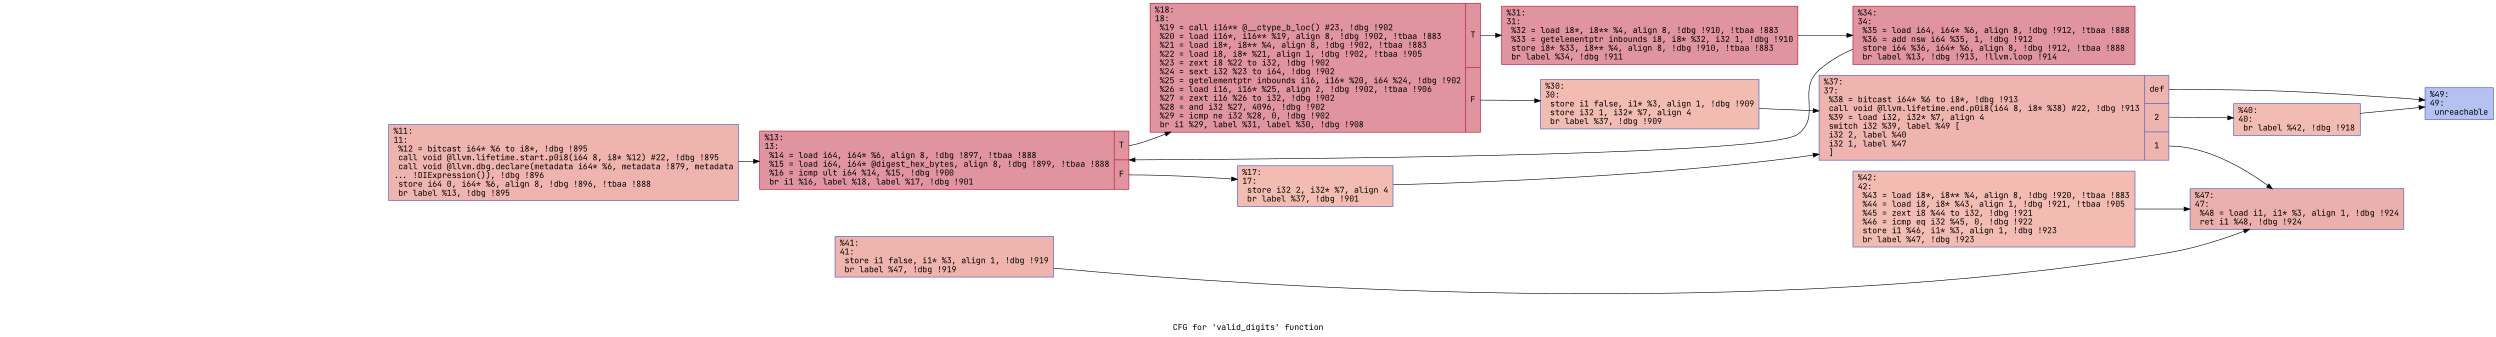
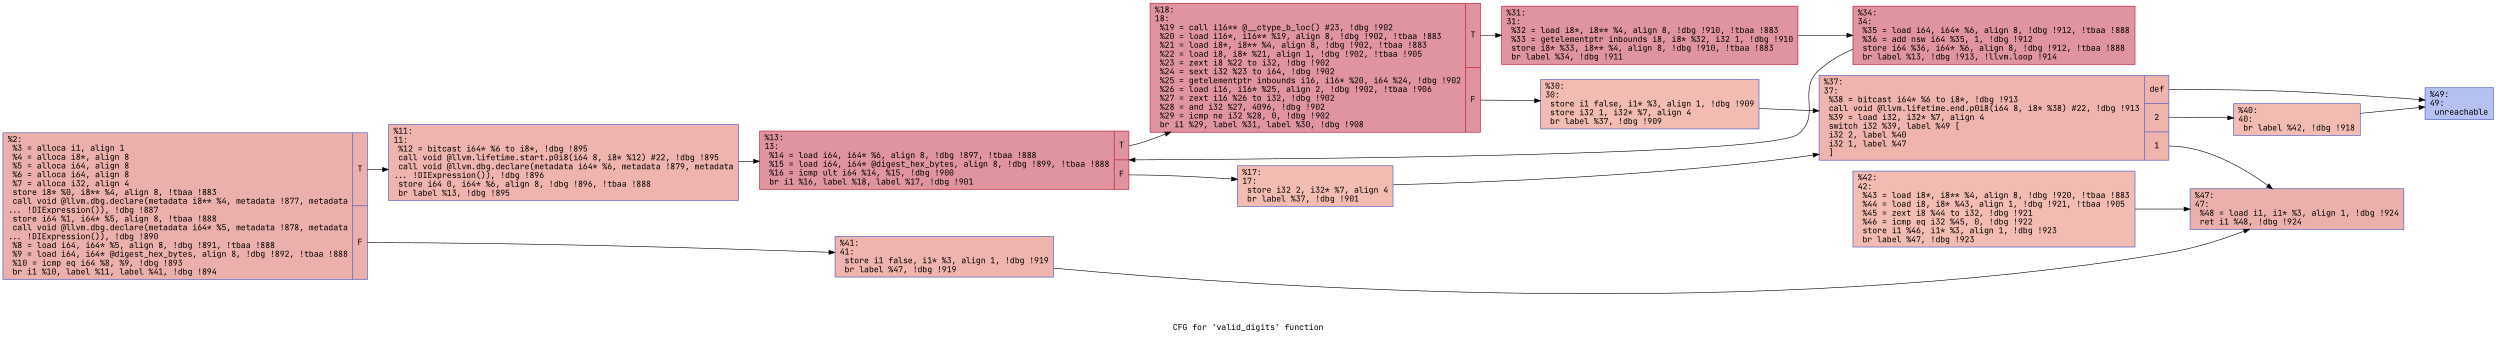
none -> (185, 206)
